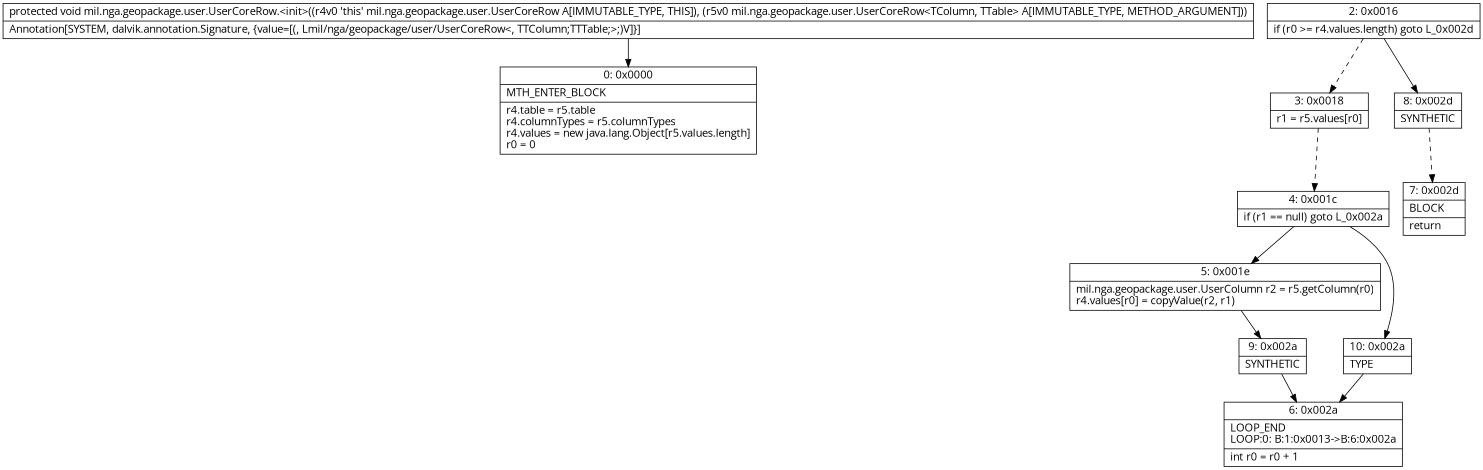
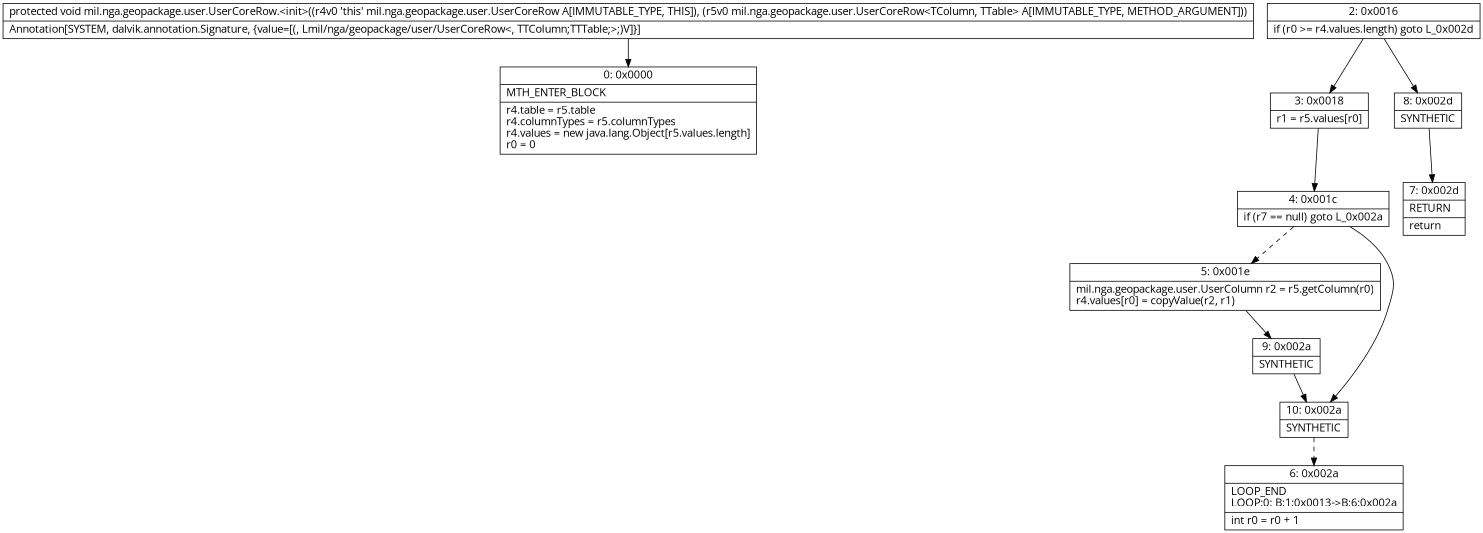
(1349, 63) -> (1349, 63)
(1431, 151) -> (1431, 151)
(1317, 156) -> (1317, 156)
(1427, 209) -> (1430, 209)
(1313, 217) -> (1313, 217)
(1275, 243) -> (1275, 243)
(1361, 365) -> (1314, 428)
(1287, 385) -> (1299, 384)
(1354, 385) -> (1314, 448)
